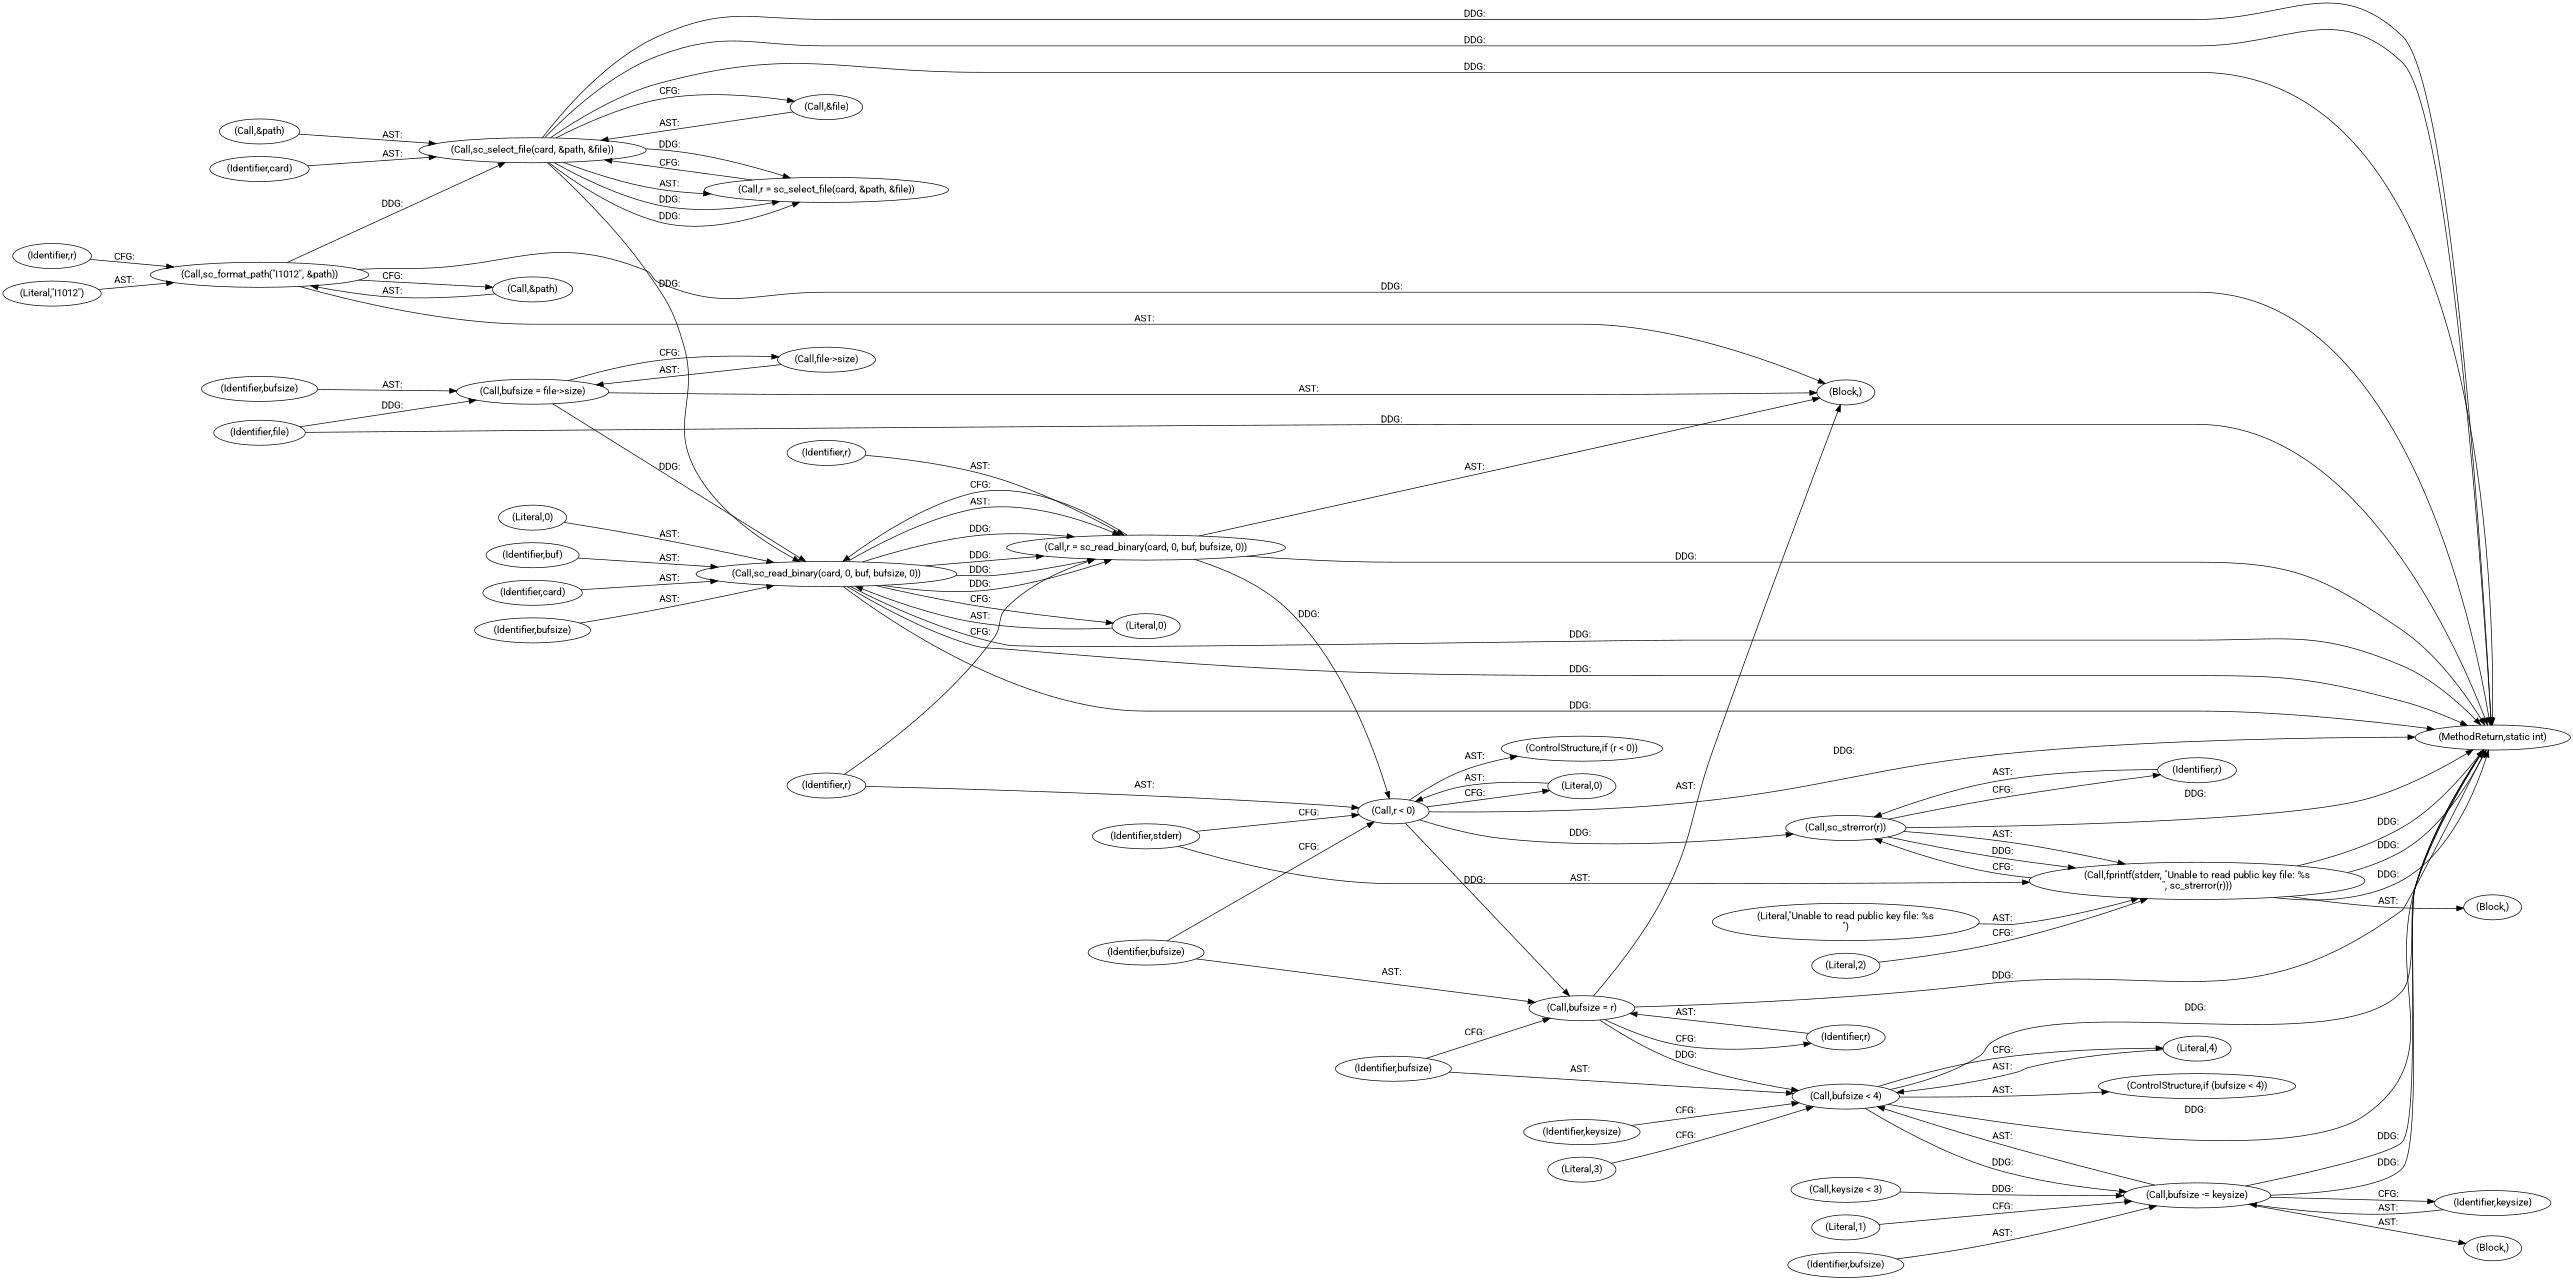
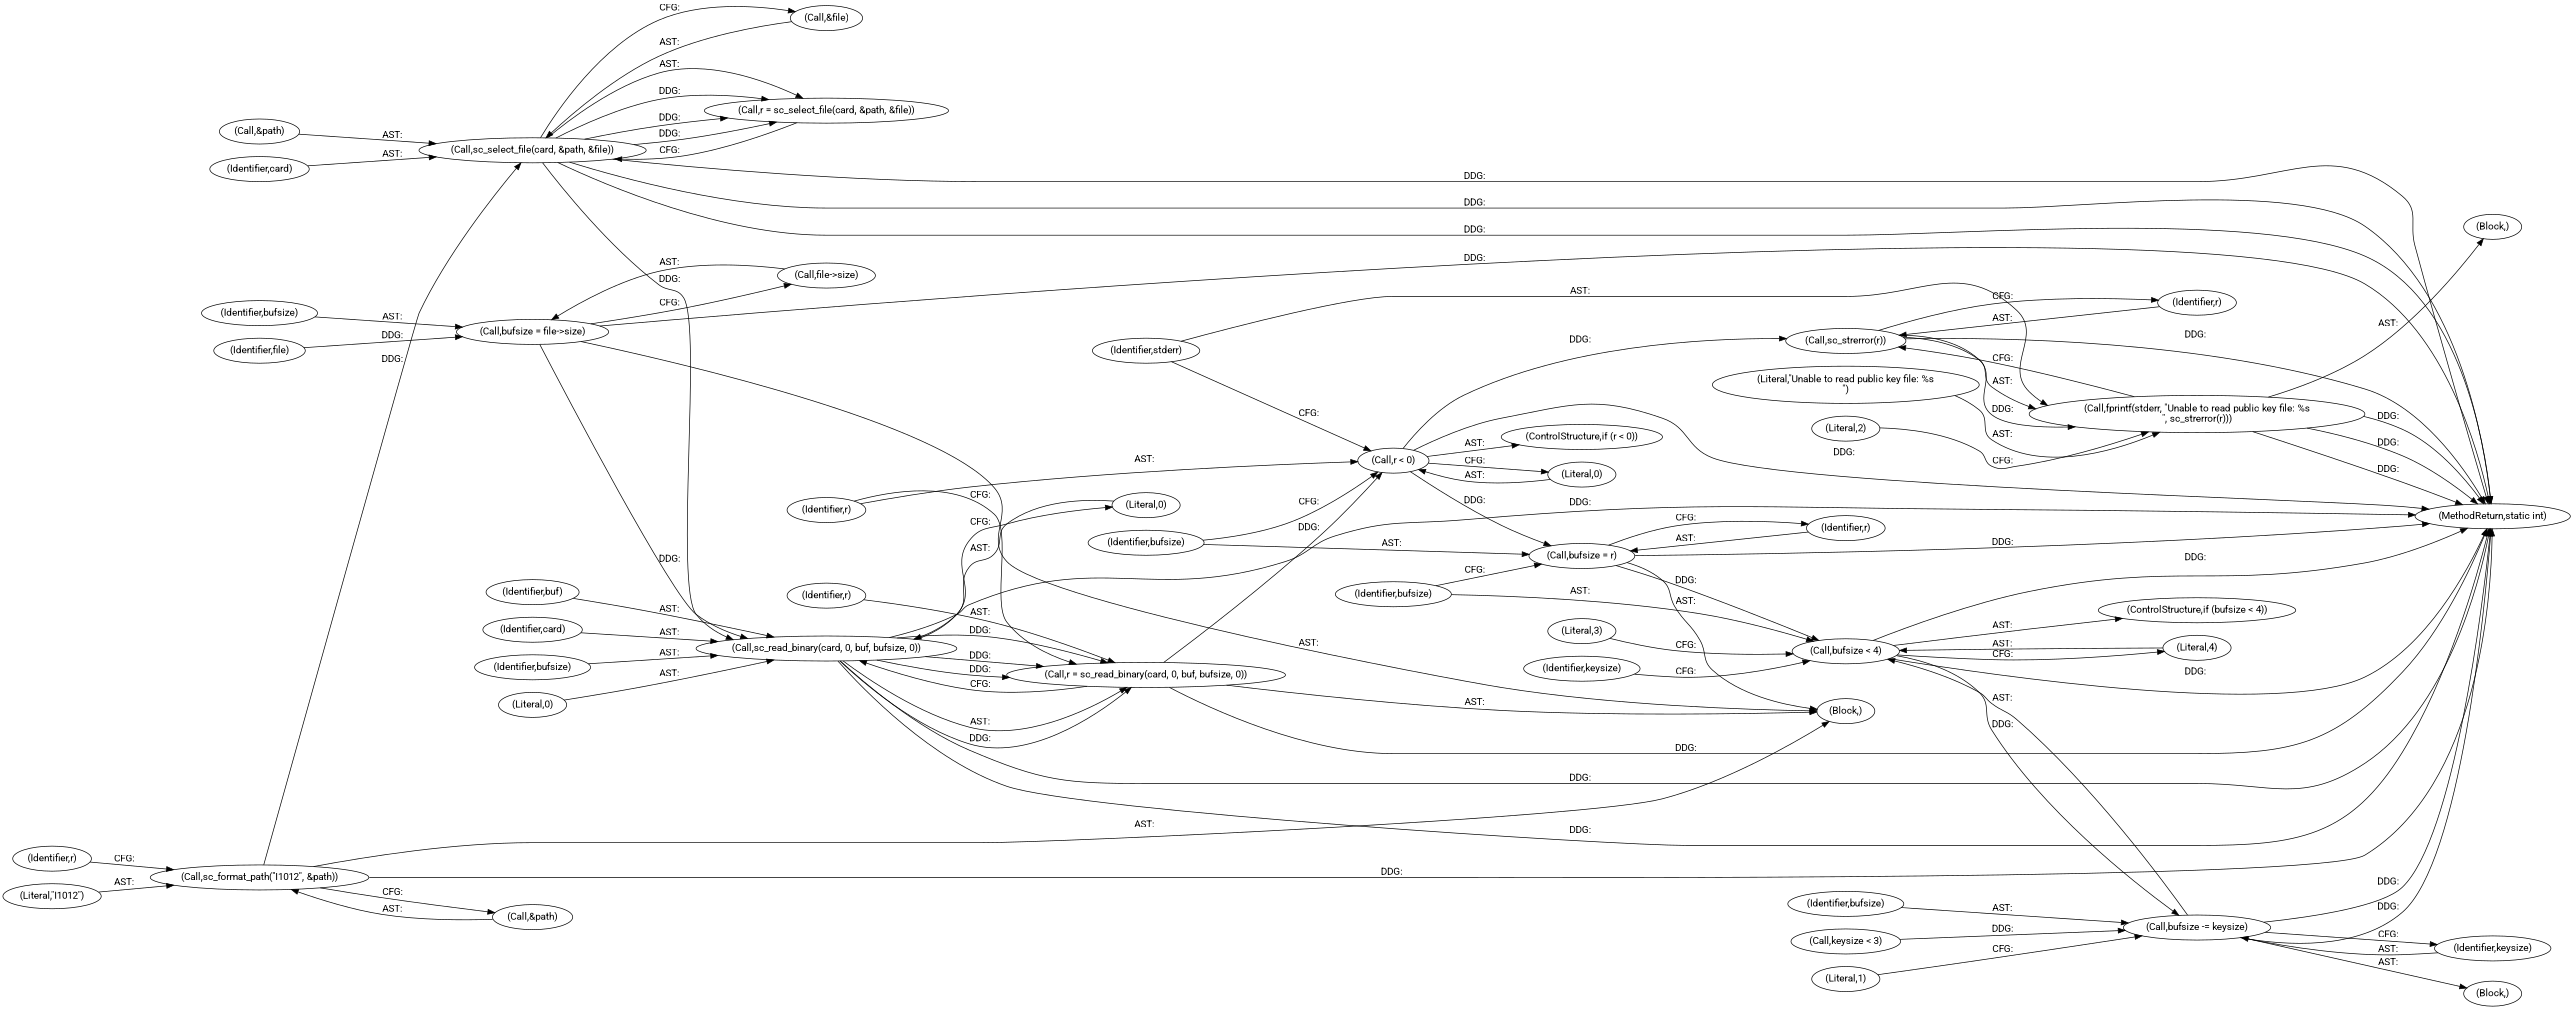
(1468, 424) -> (1609, 258)
